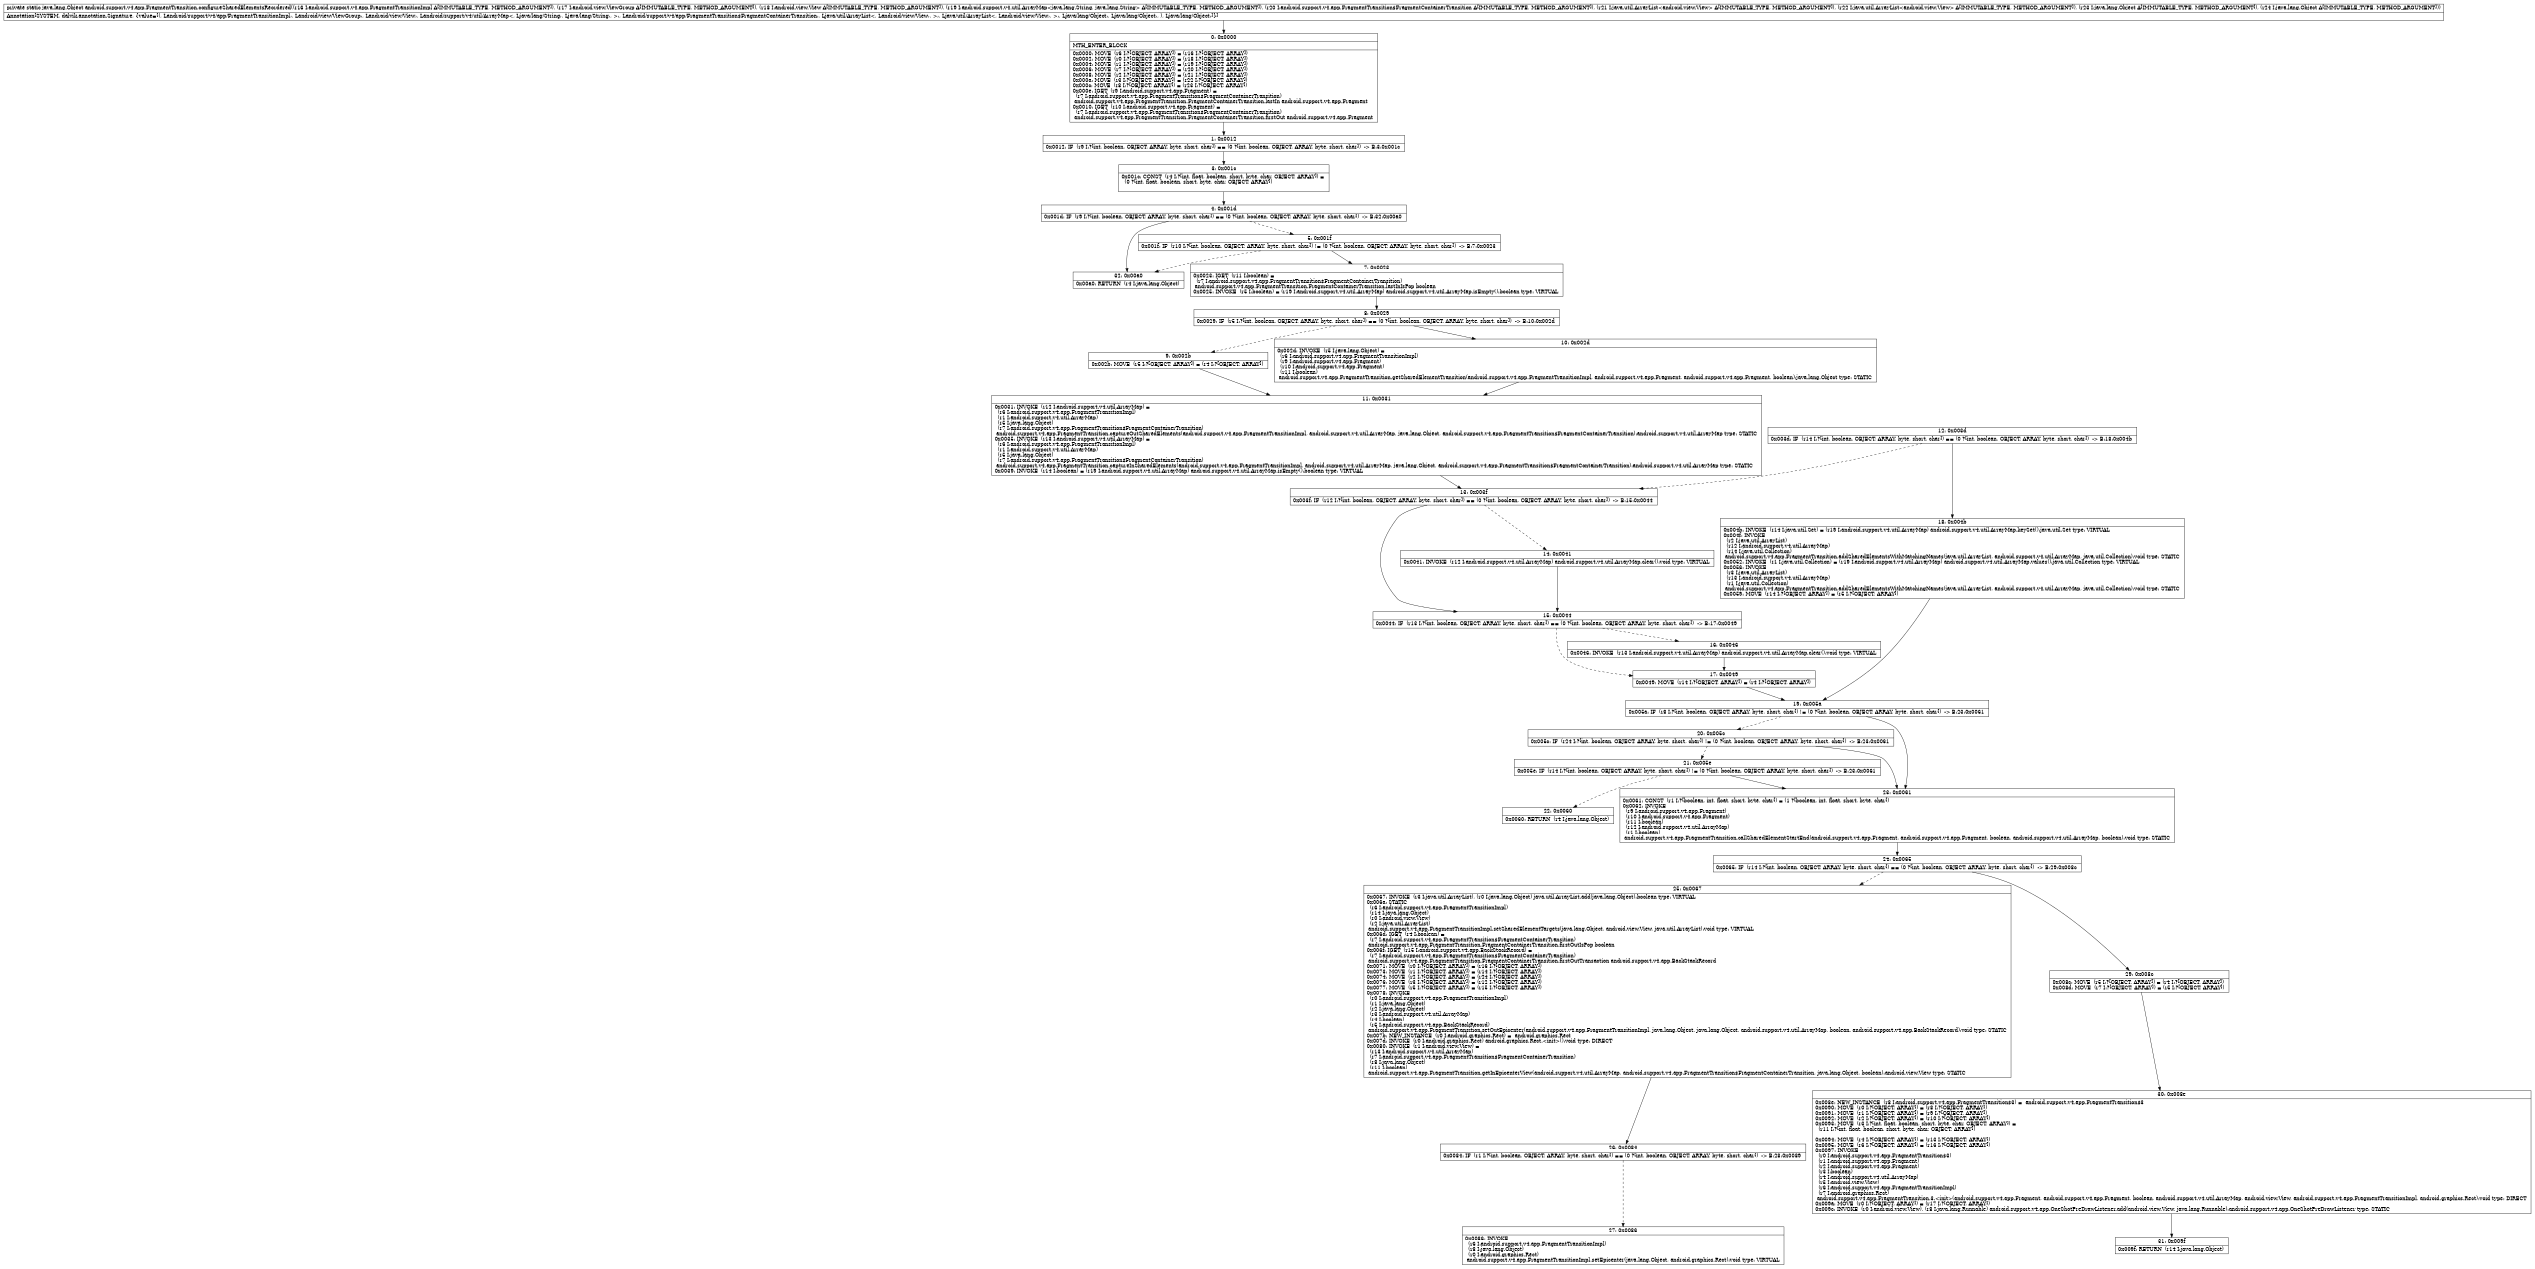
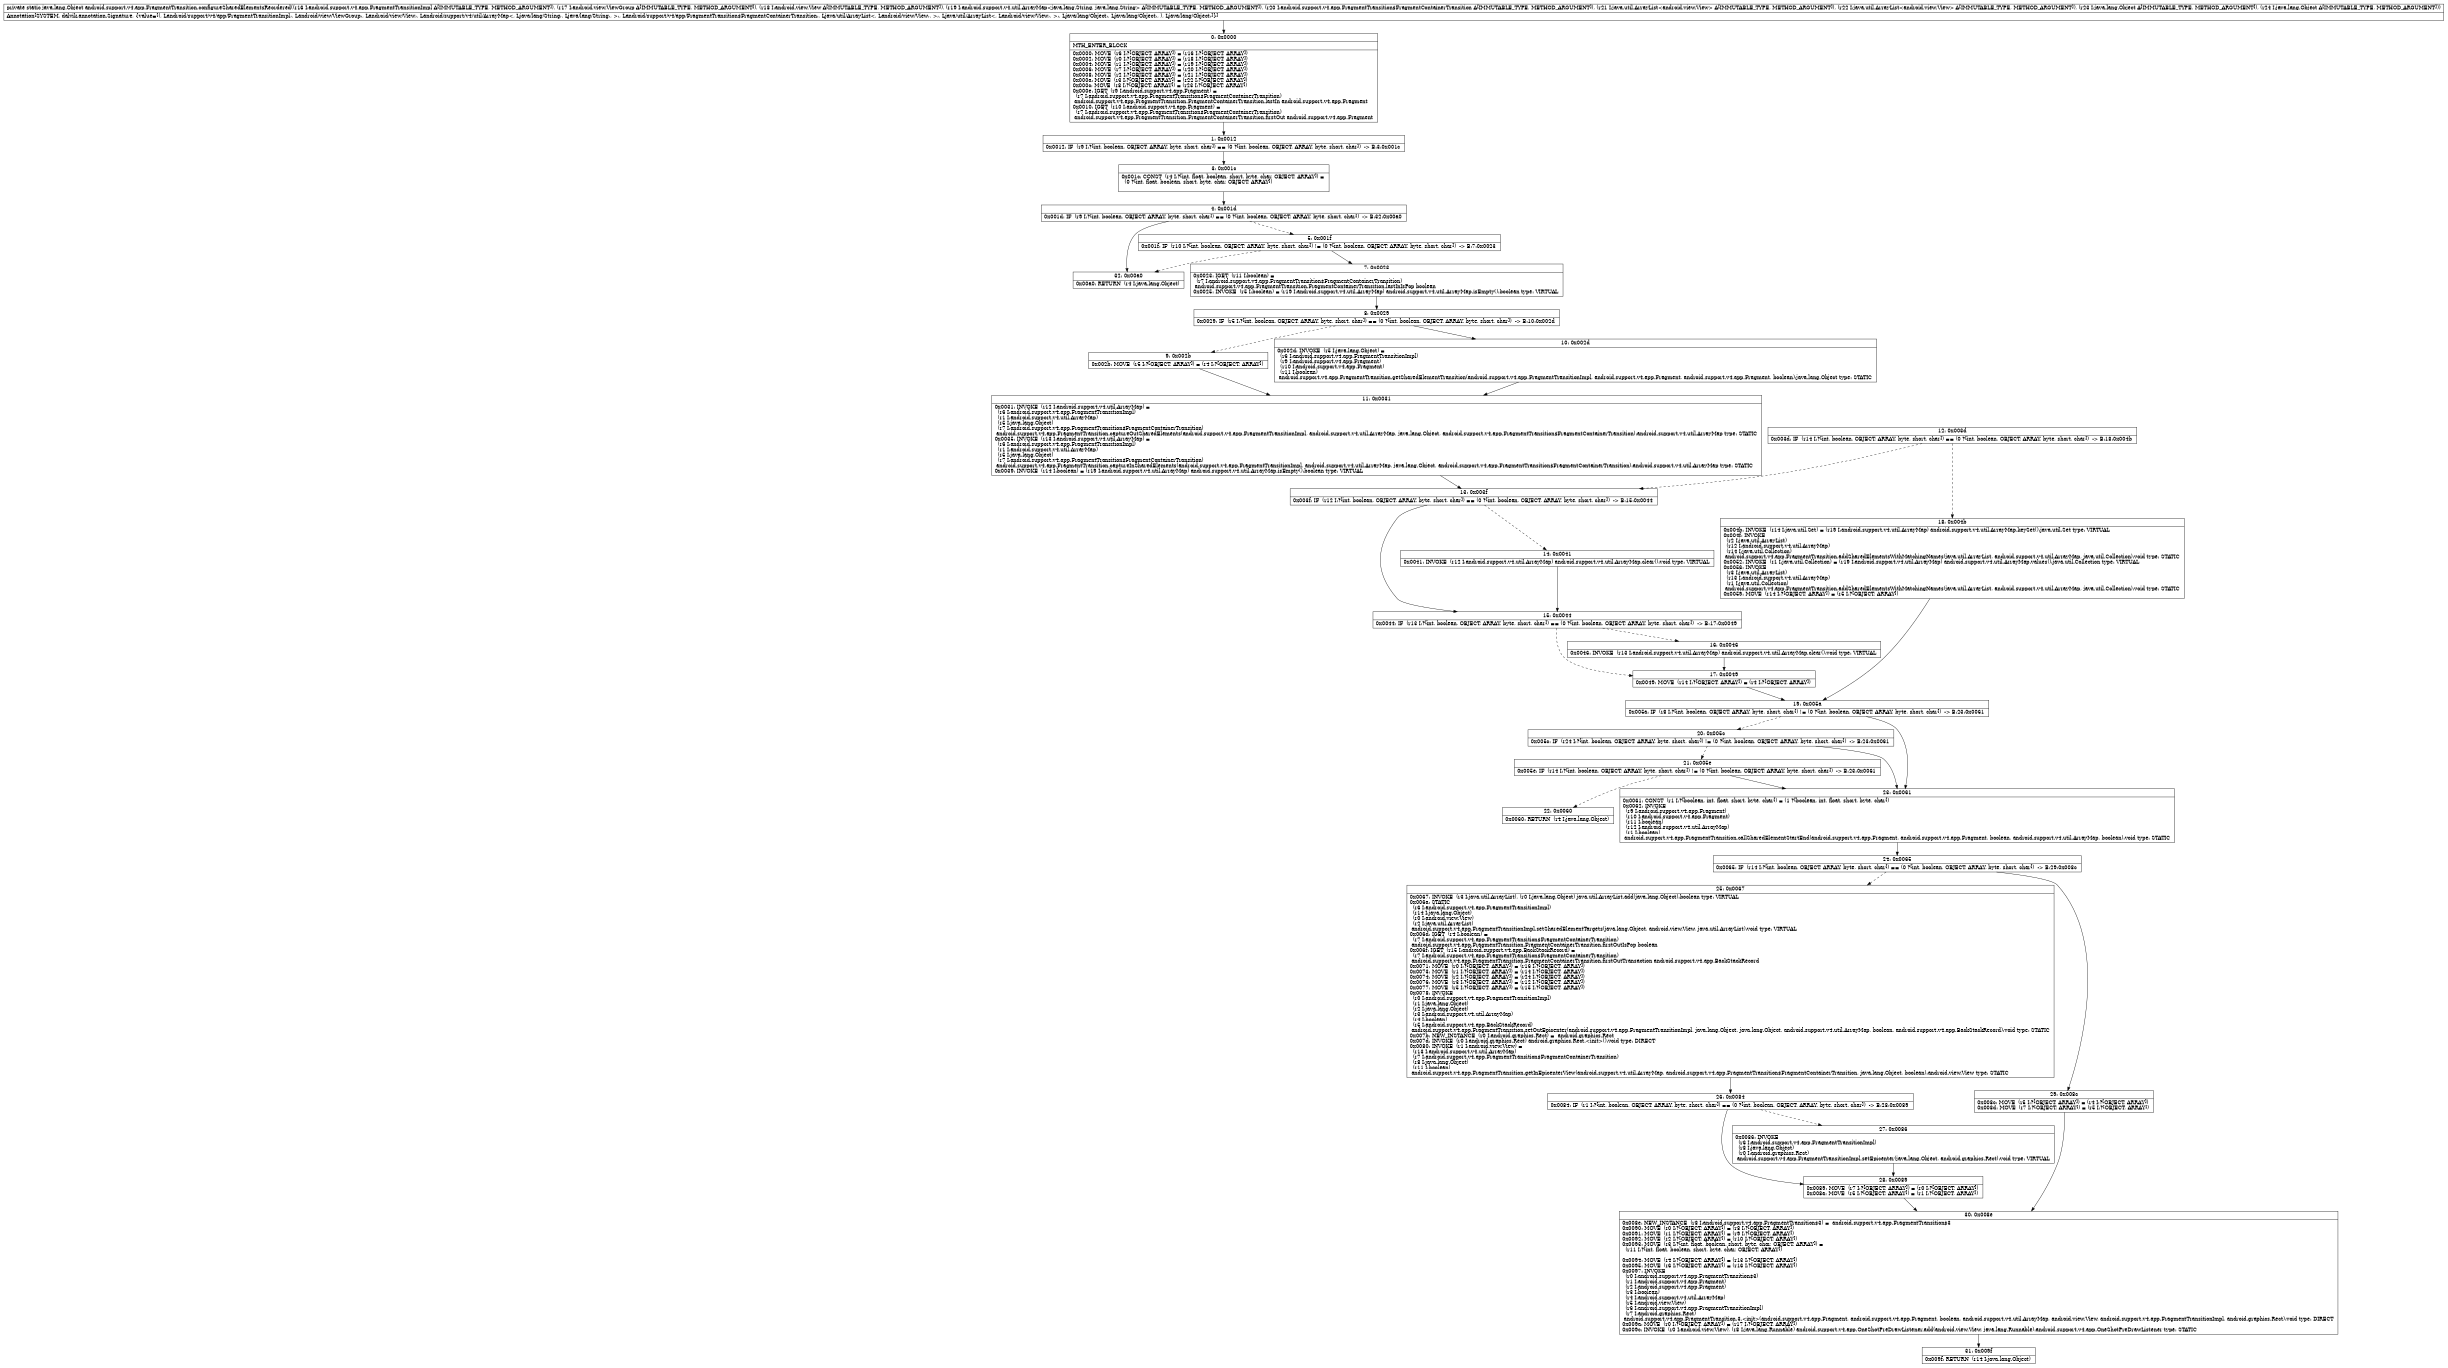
(1952, 479) -> (1952, 479)
none -> (1893, 1187)
